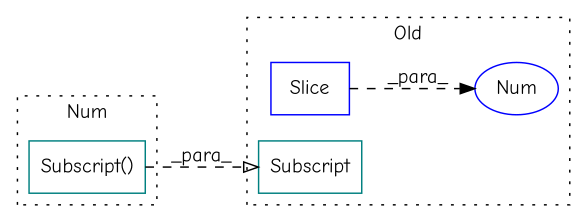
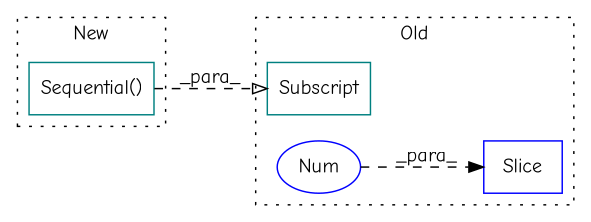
(405, 89) -> (415, 167)
(87, 113) -> (92, 34)
(87, 167) -> (92, 89)
